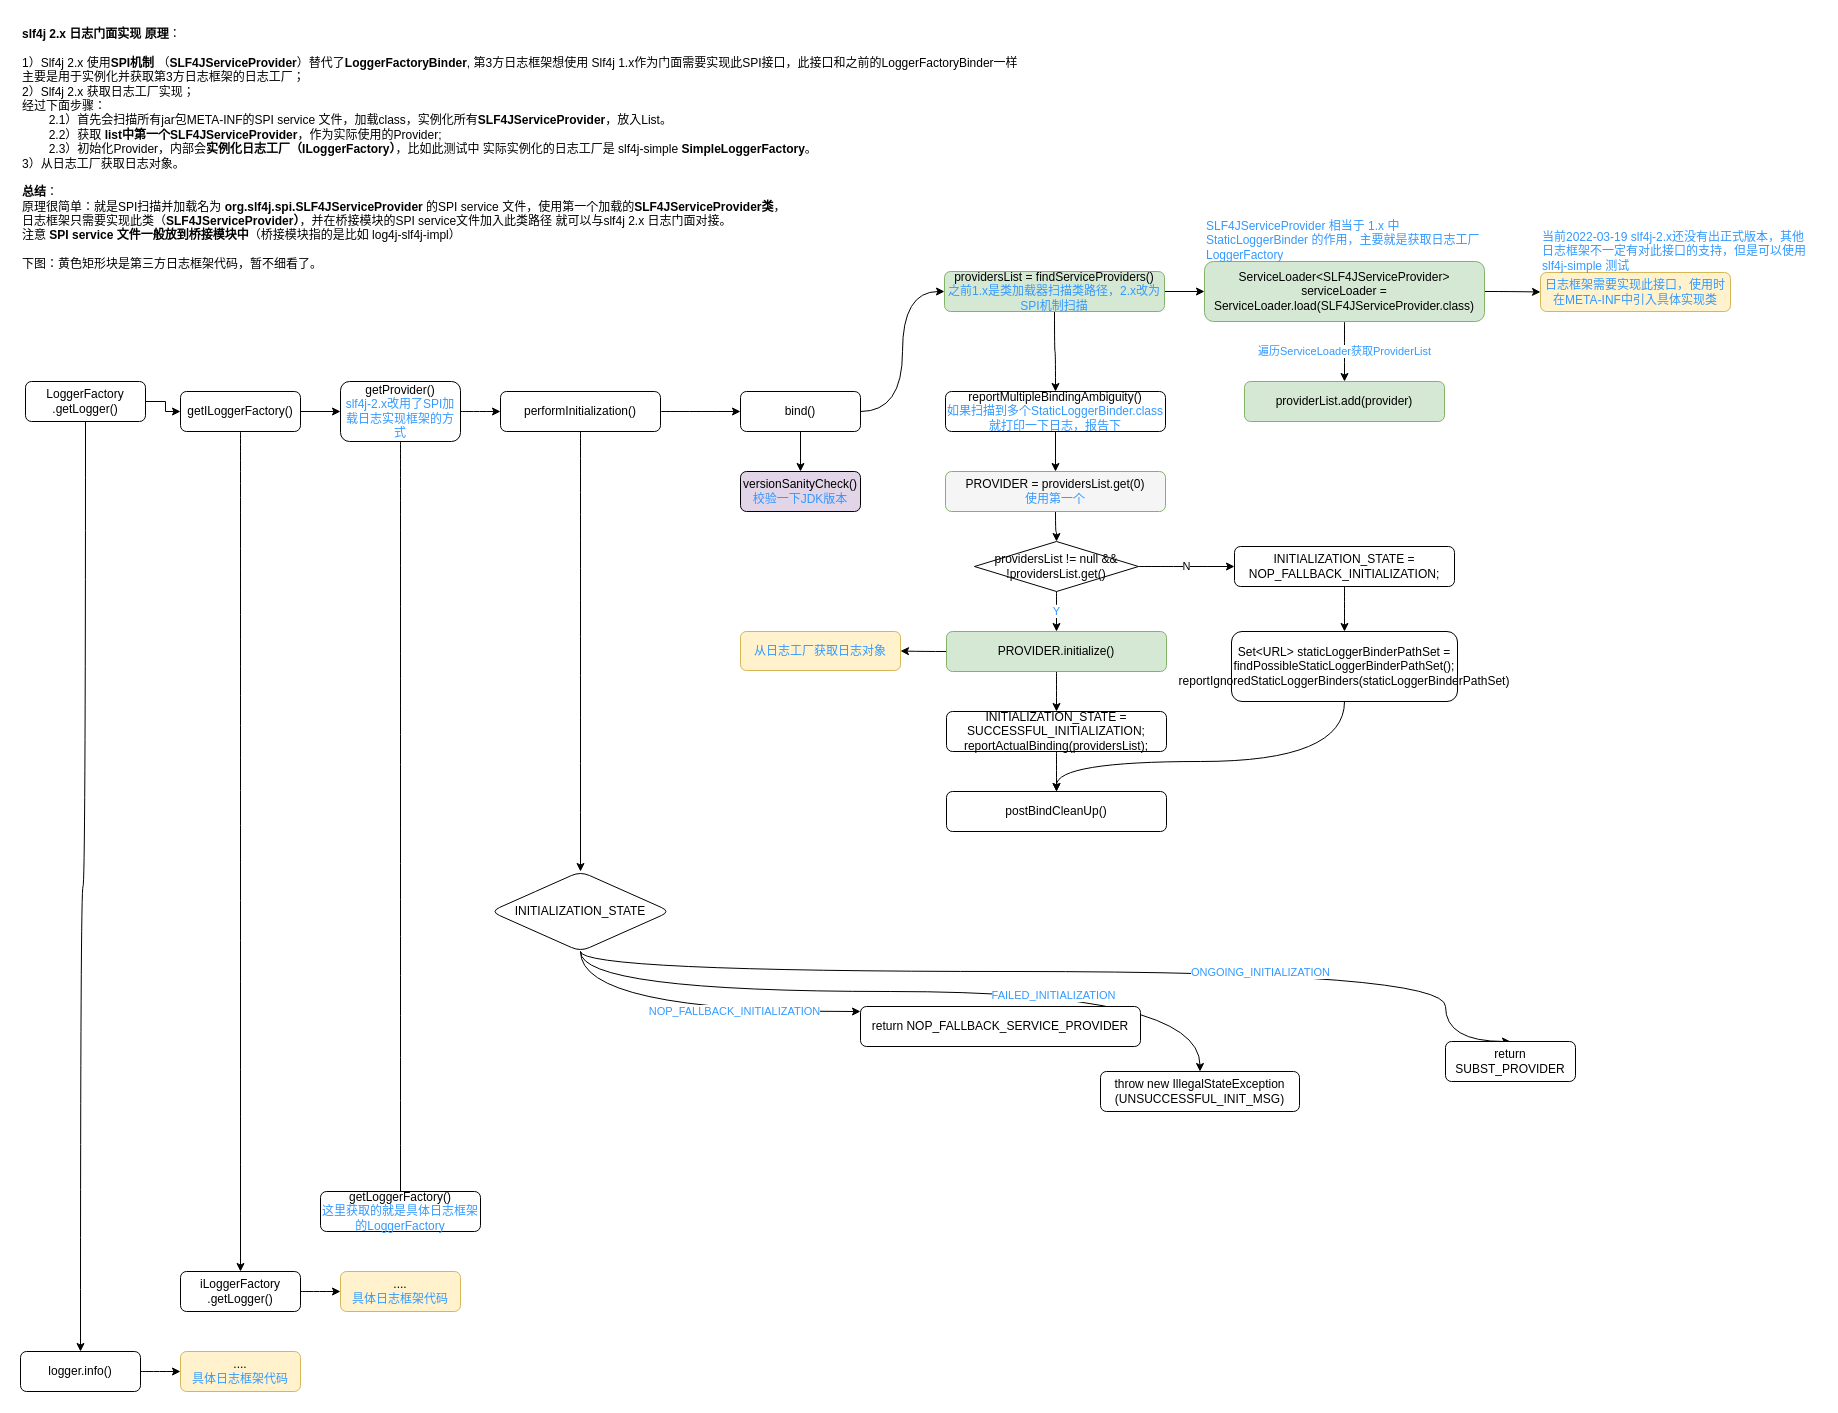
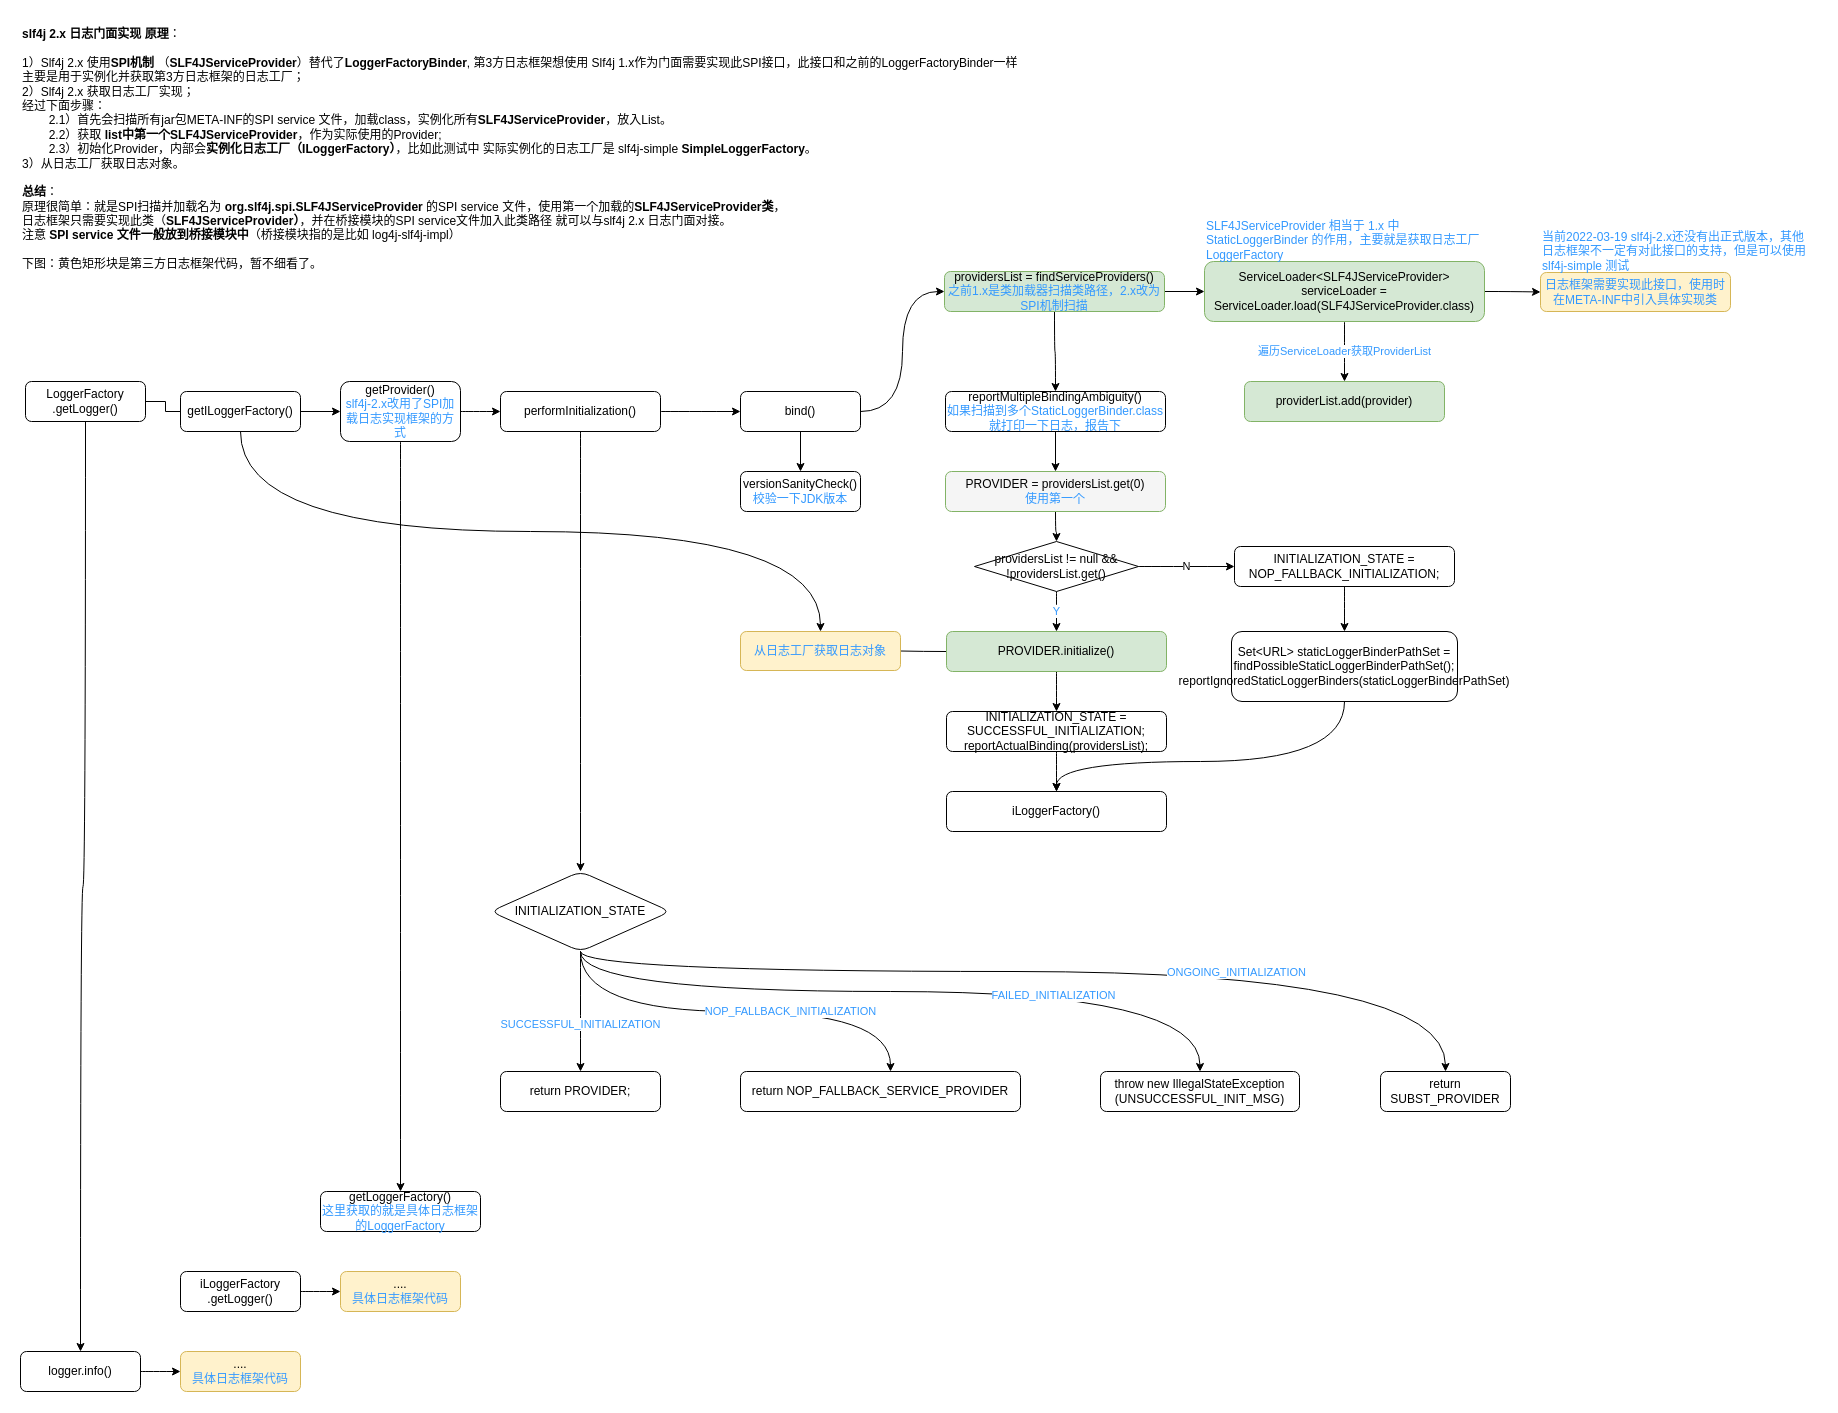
(172, 412) -> (174, 412)
(801, 492) -> (801, 492)
(908, 651) -> (905, 651)
(1057, 812) -> (1057, 812)
(241, 850) -> (531, 532)
none -> (581, 990)
(1001, 1027) -> (881, 1092)
(1511, 1062) -> (1446, 1092)
none -> (581, 1092)
(401, 1186) -> (401, 1183)
